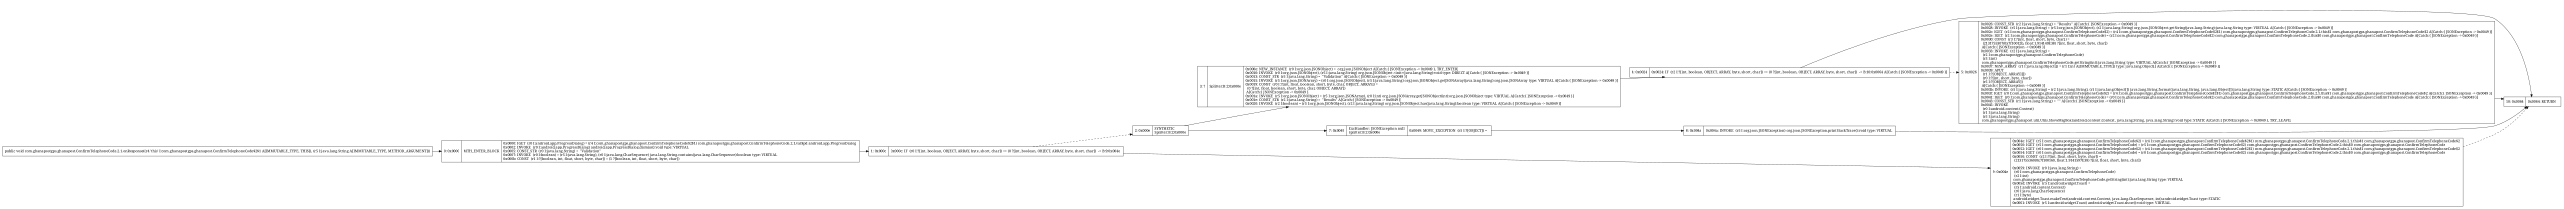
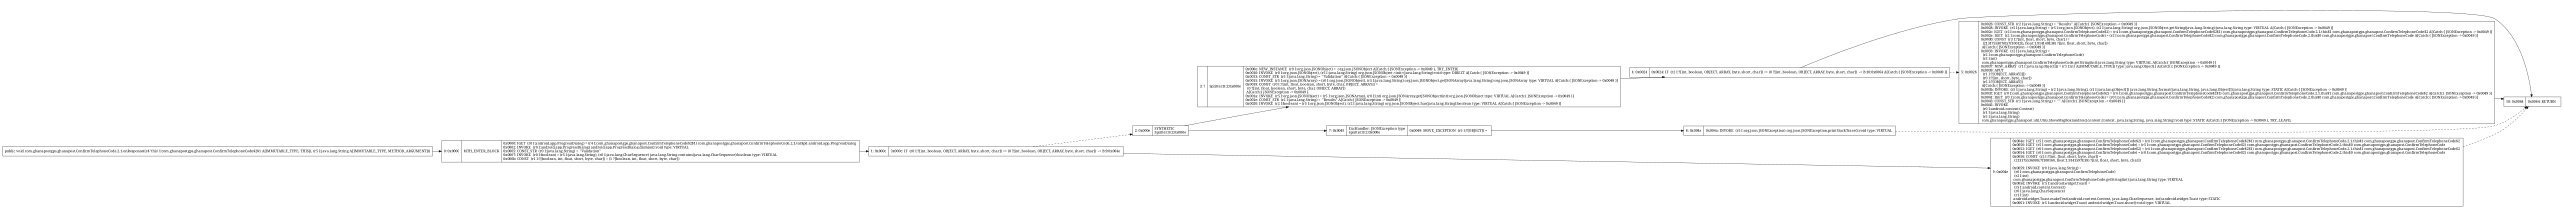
(1377, 129) -> (1377, 129)
(2213, 132) -> (2213, 132)
(2022, 195) -> (2020, 195)
